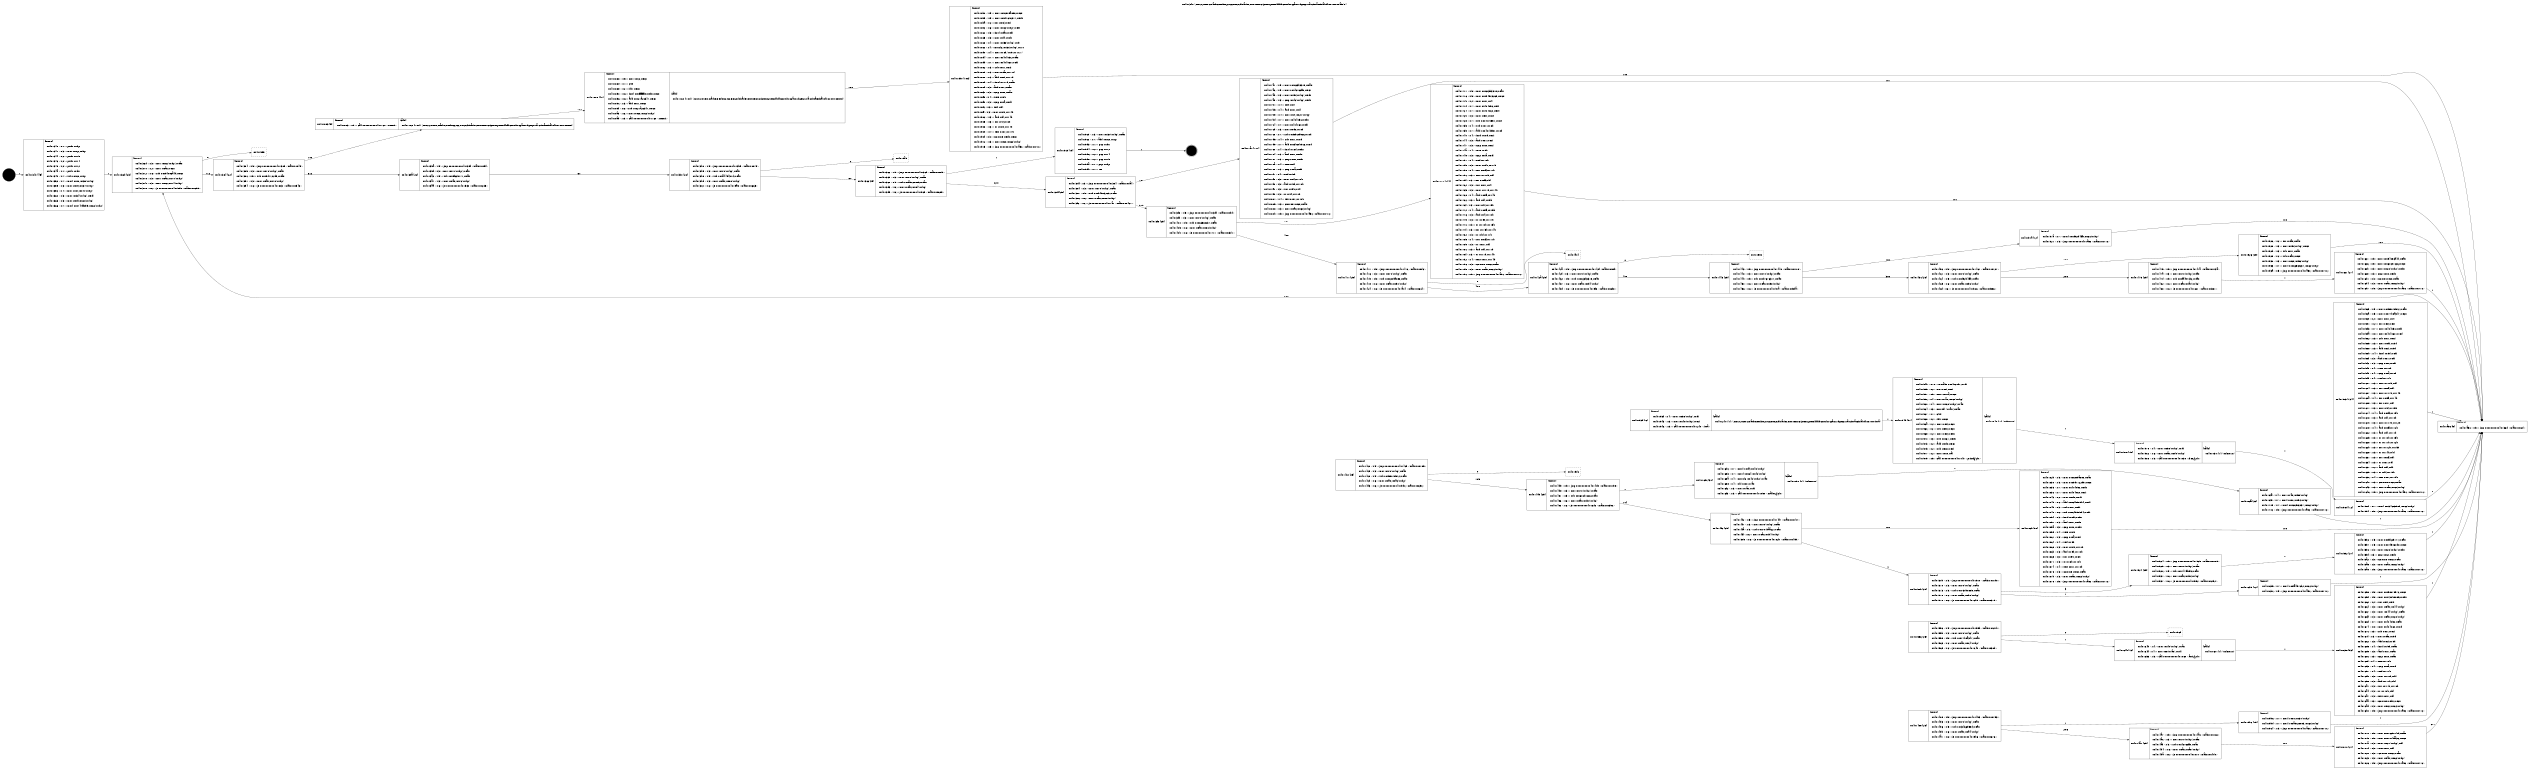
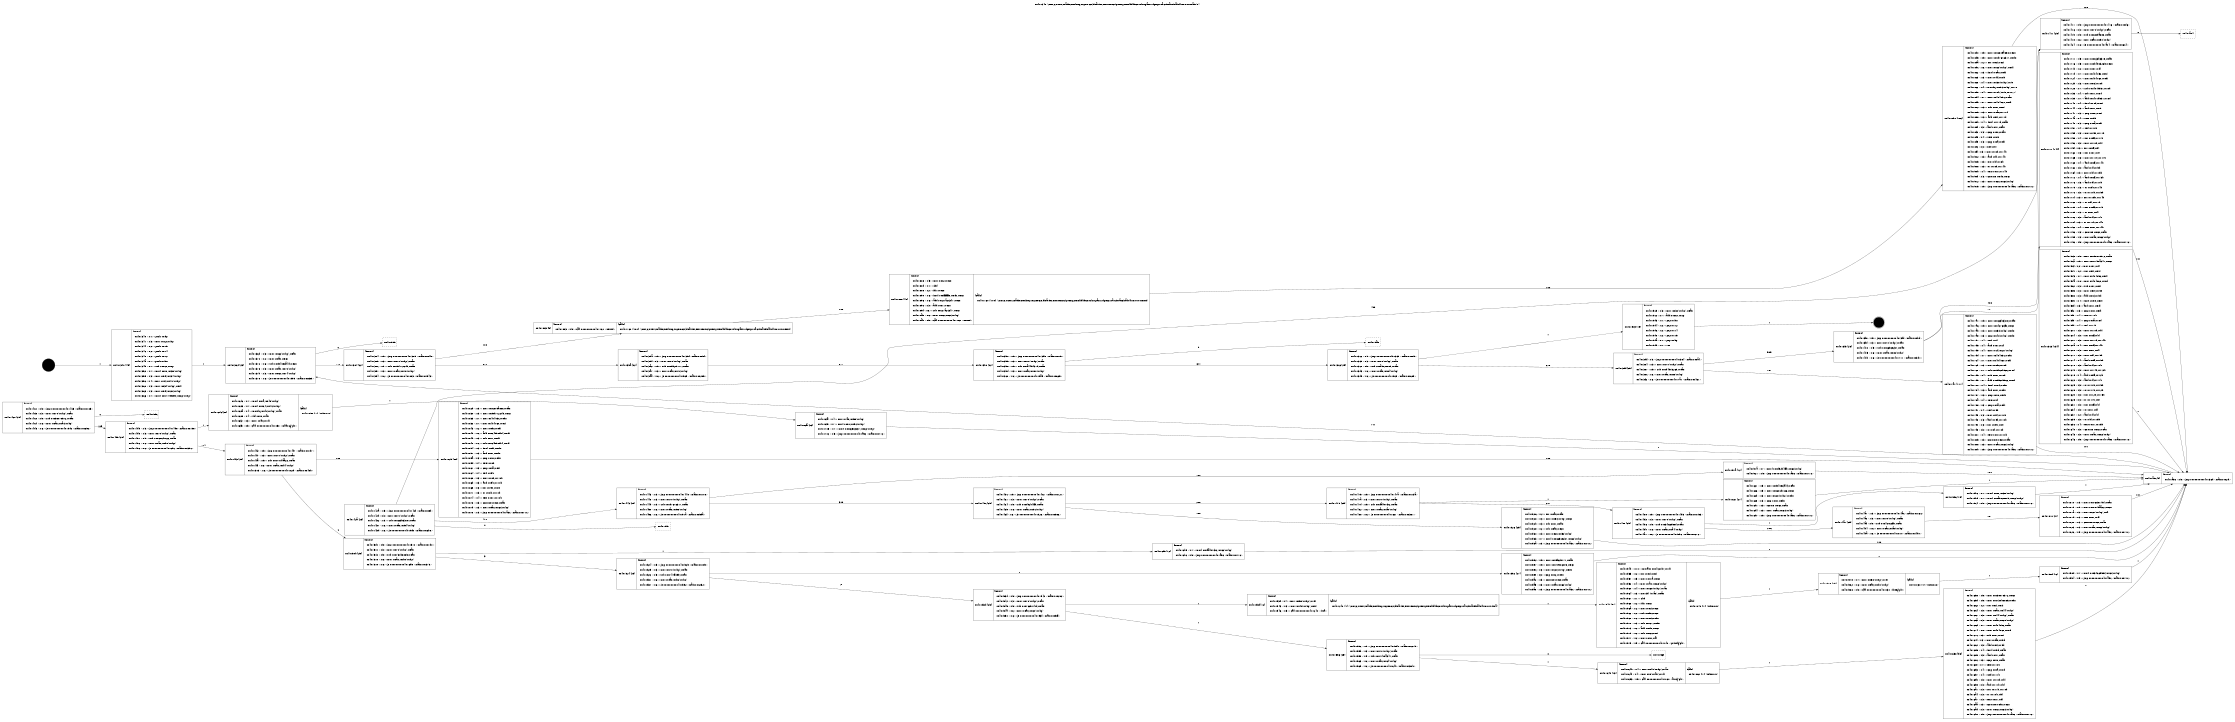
(1477, 291) -> (1262, 322)
none -> (1515, 504)
none -> (1019, 605)
(2433, 724) -> (2138, 495)
